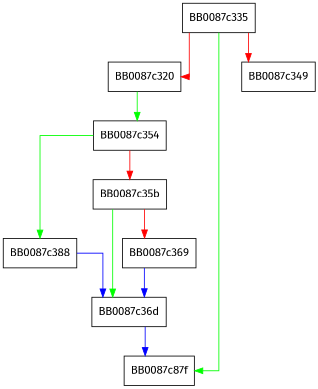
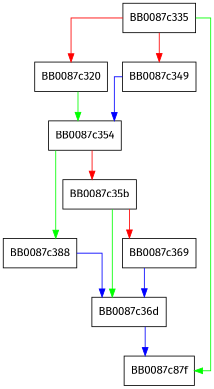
none -> (114, 91)
